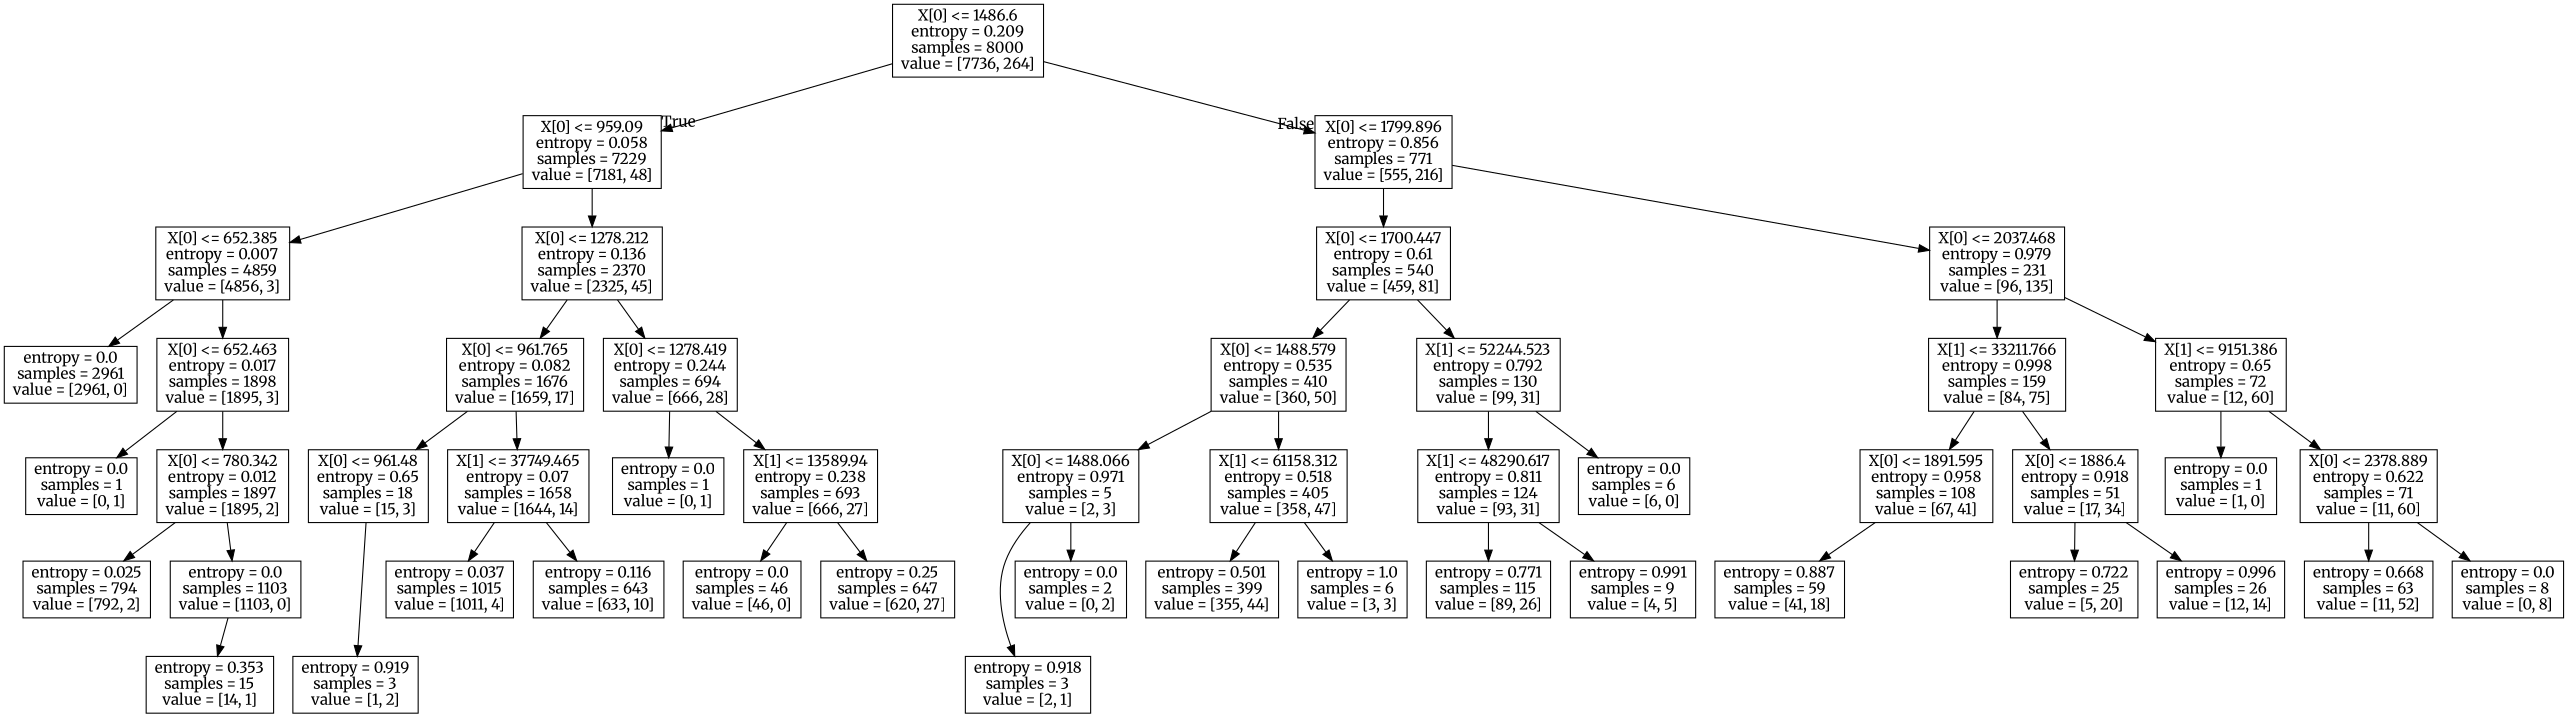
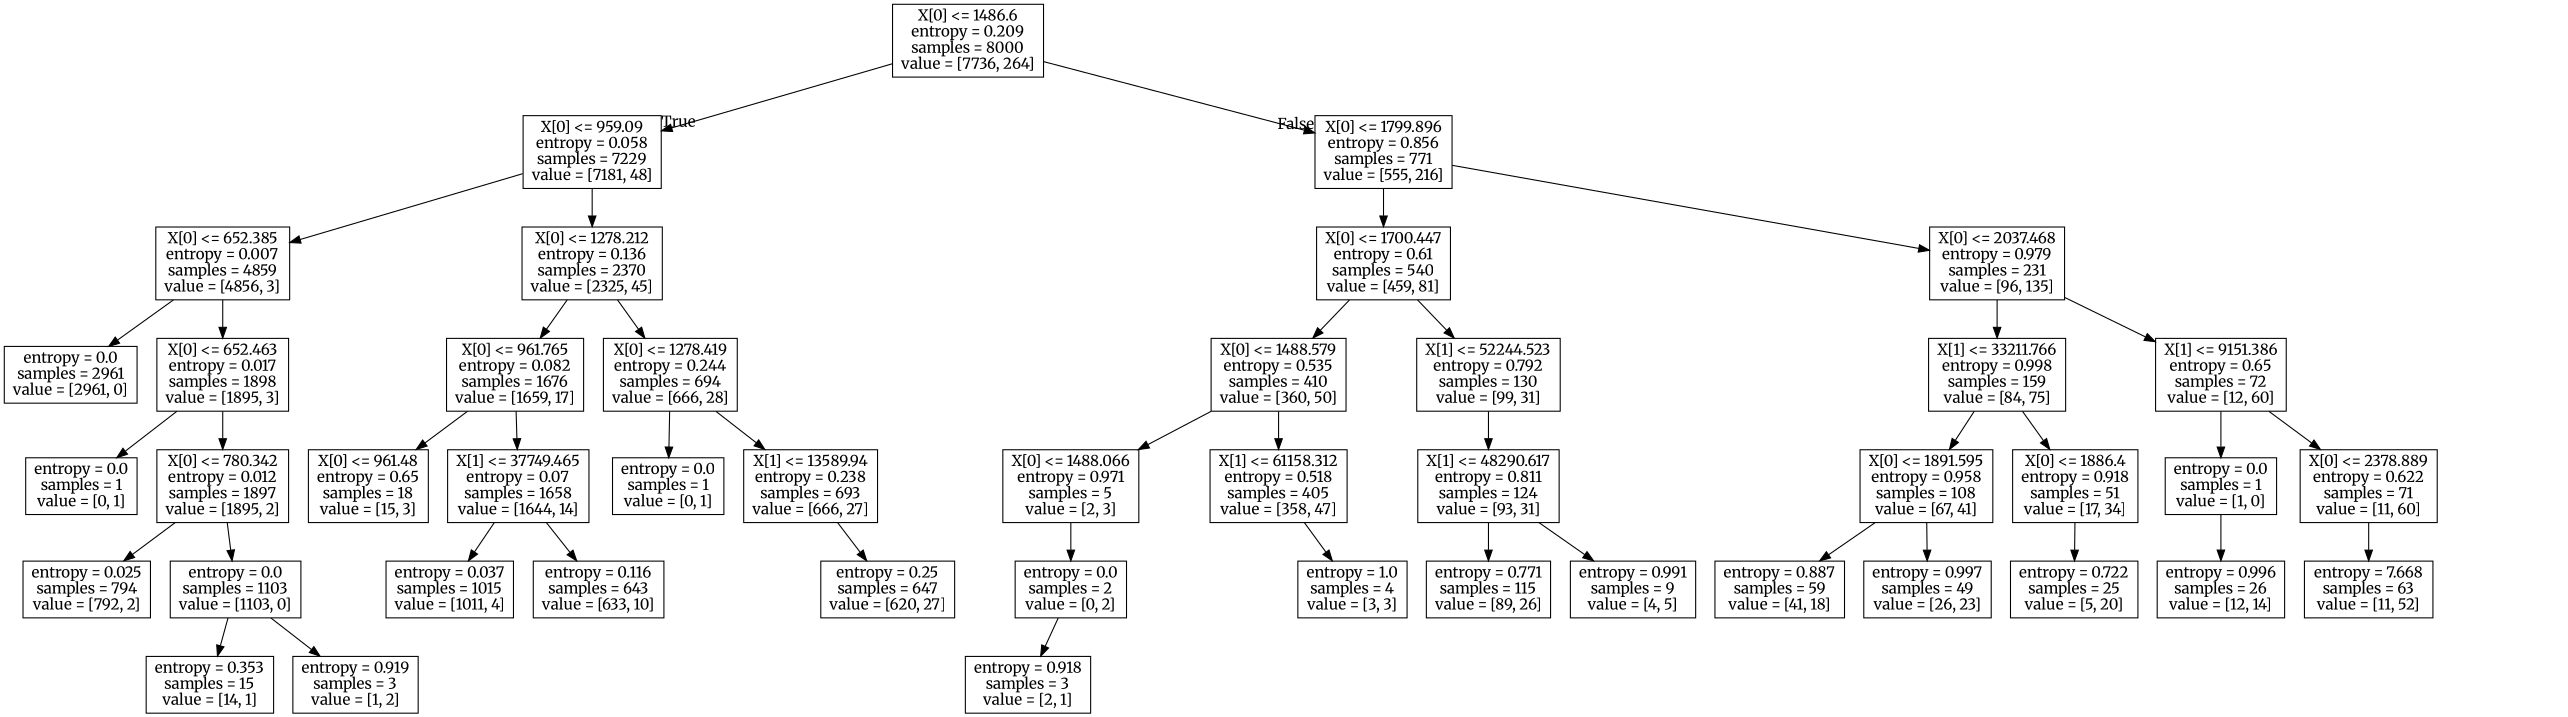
(1634, 486) -> none
(2149, 539) -> (2221, 532)
(1001, 581) -> (1052, 632)
(362, 584) -> (291, 634)
(742, 589) -> none
(1212, 589) -> none
(1352, 589) -> (1352, 589)
none -> (1928, 589)
(2369, 589) -> (2369, 589)
(2508, 589) -> none
